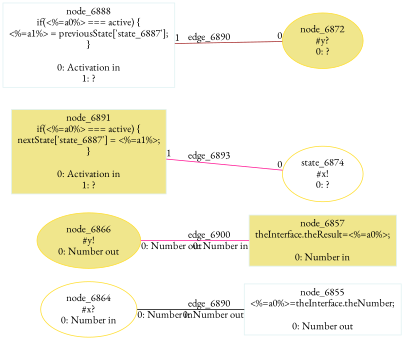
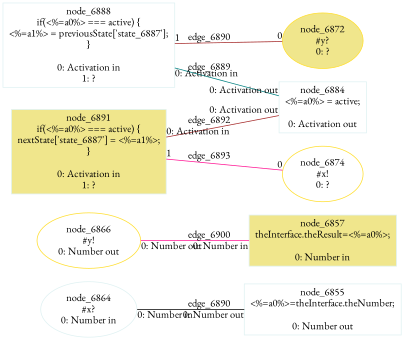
none -> (323, 107)
(323, 174) -> (323, 174)
(89, 241) -> (89, 241)
(89, 309) -> (89, 309)
